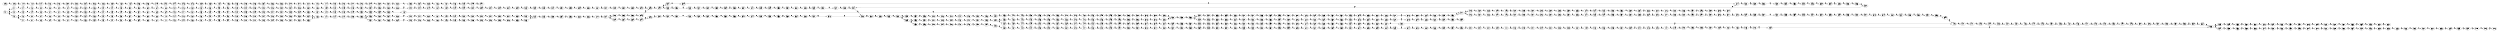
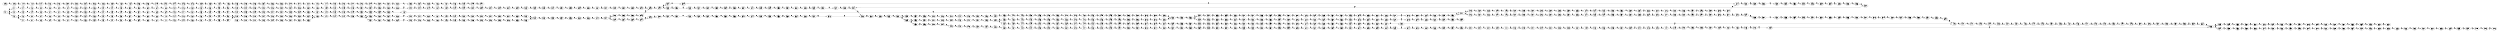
(232, 20) -> (232, 19)
